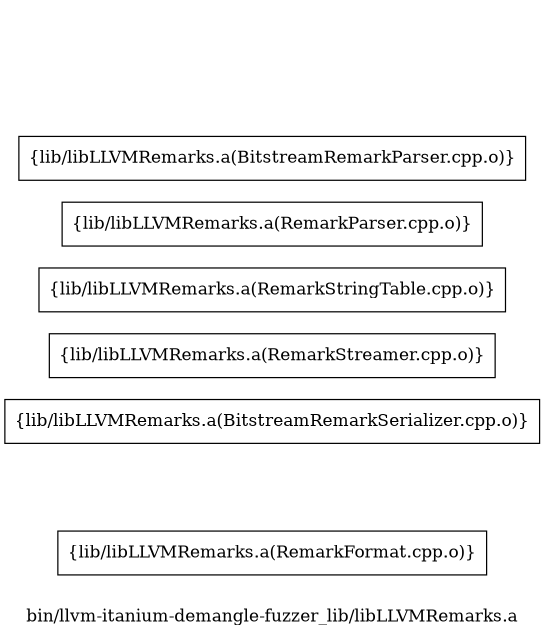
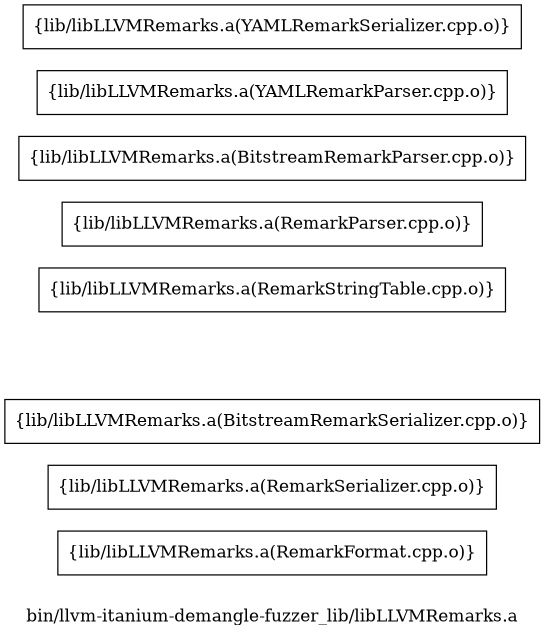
none -> (272, 27)
none -> (272, 93)
(272, 356) -> none
none -> (272, 487)
